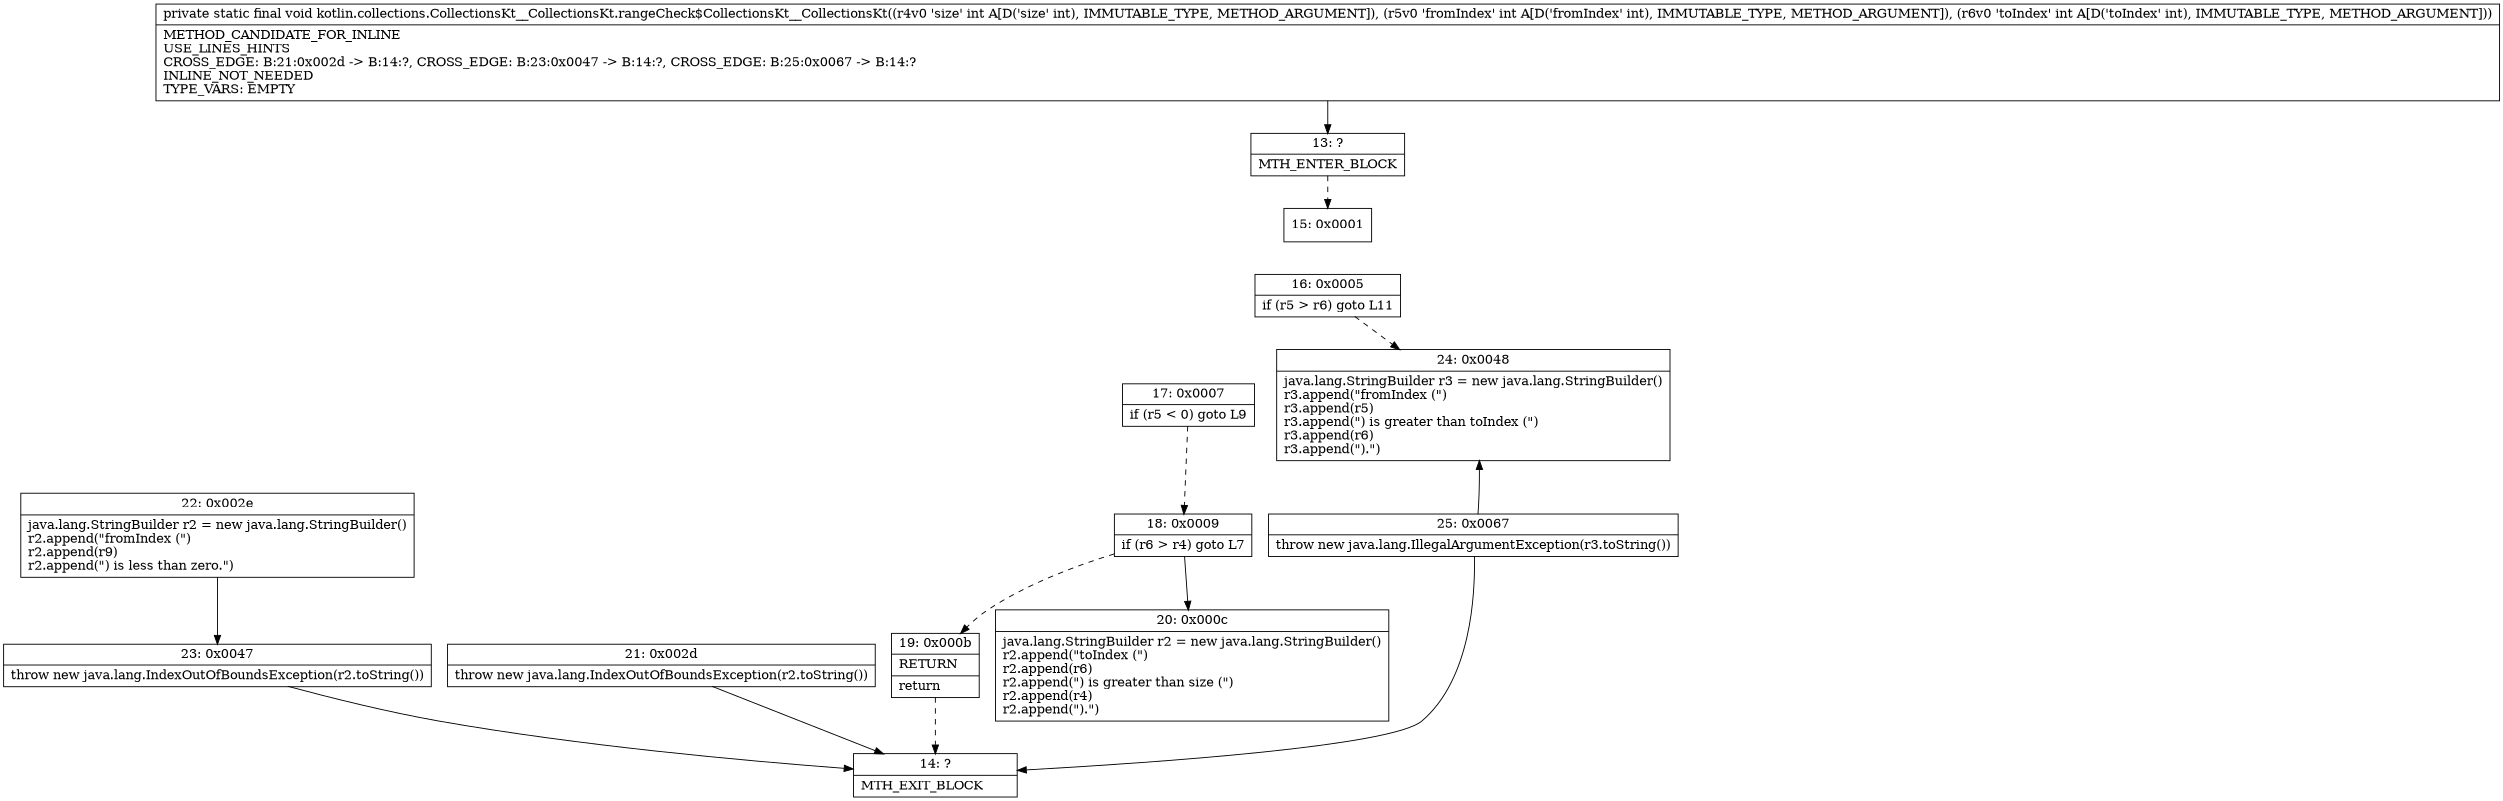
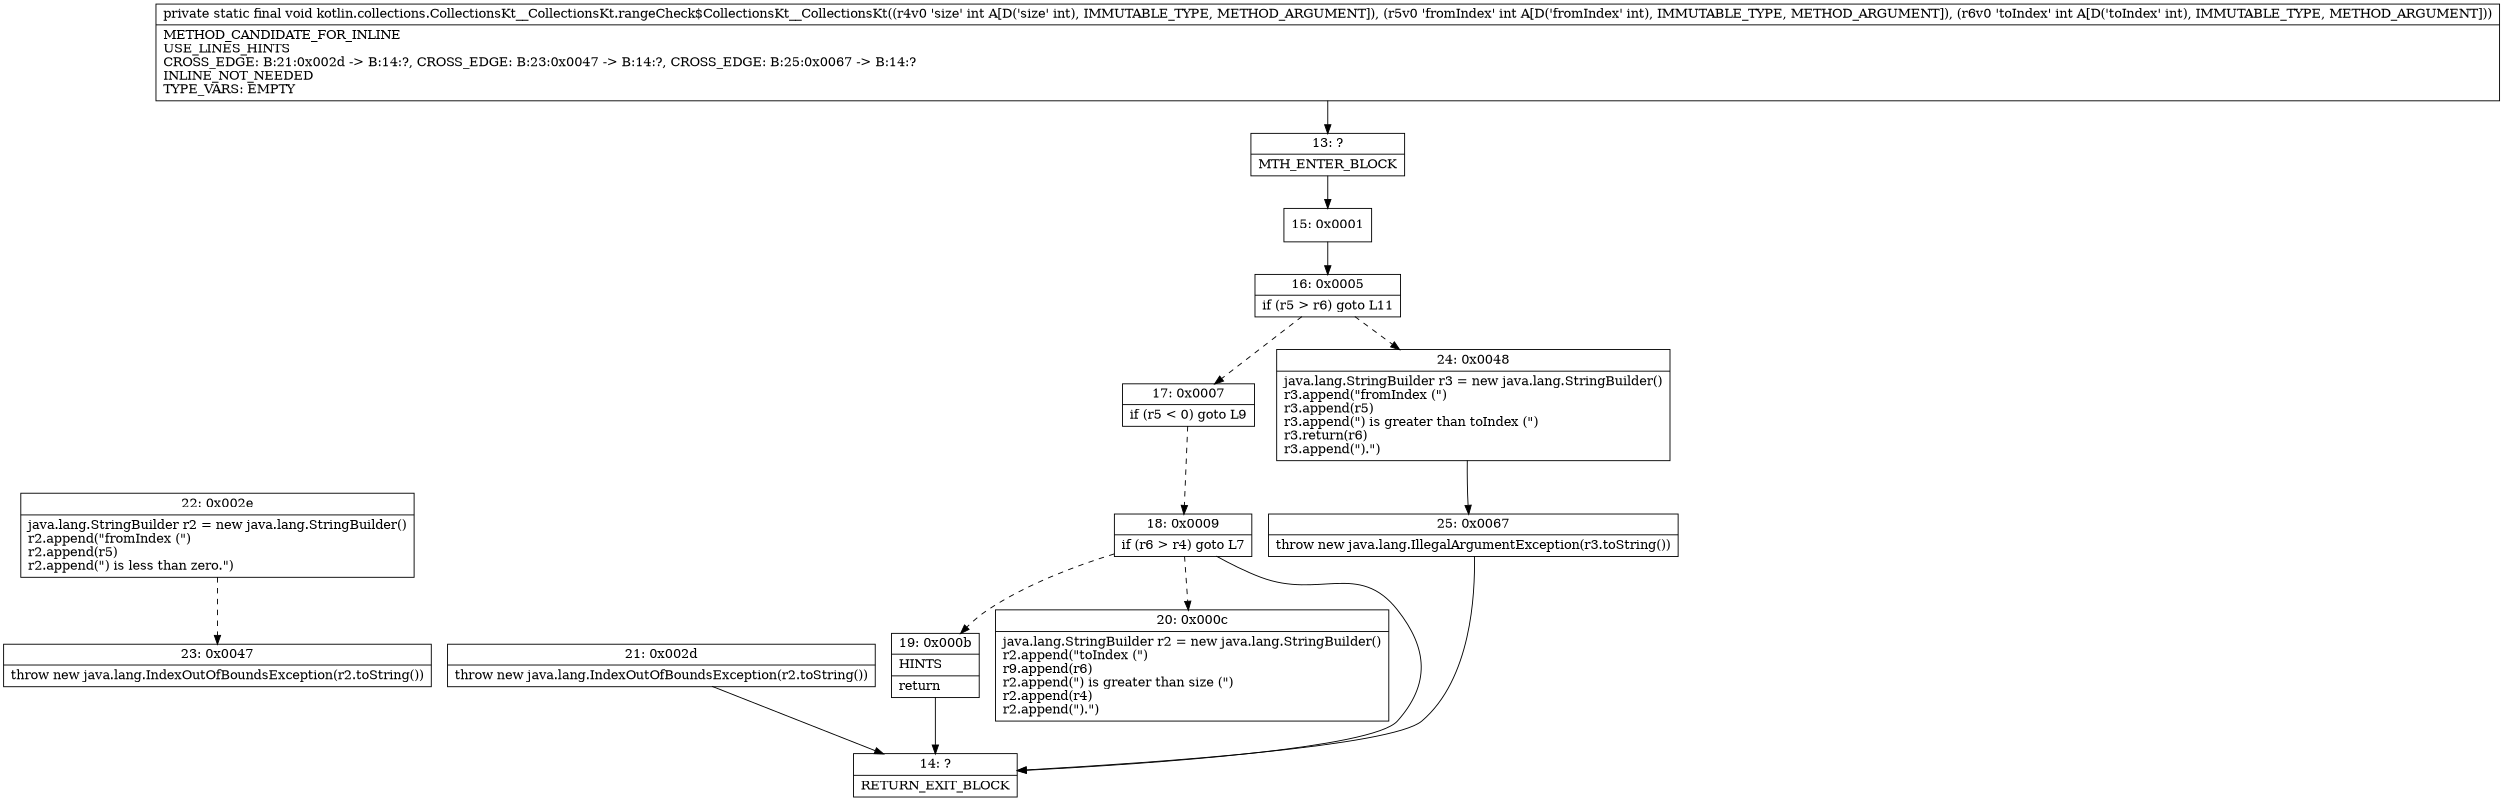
(1328, 187) -> (1328, 187)
none -> (1328, 254)
none -> (1262, 347)
(1329, 436) -> (1326, 436)
(1479, 492) -> (1467, 483)
(73, 552) -> (73, 552)
(1186, 579) -> (1186, 579)
(217, 606) -> (217, 606)
(928, 665) -> (921, 665)
(1048, 669) -> (1048, 669)
(935, 721) -> (935, 721)
(564, 740) -> (1387, 726)
(922, 786) -> (935, 786)
